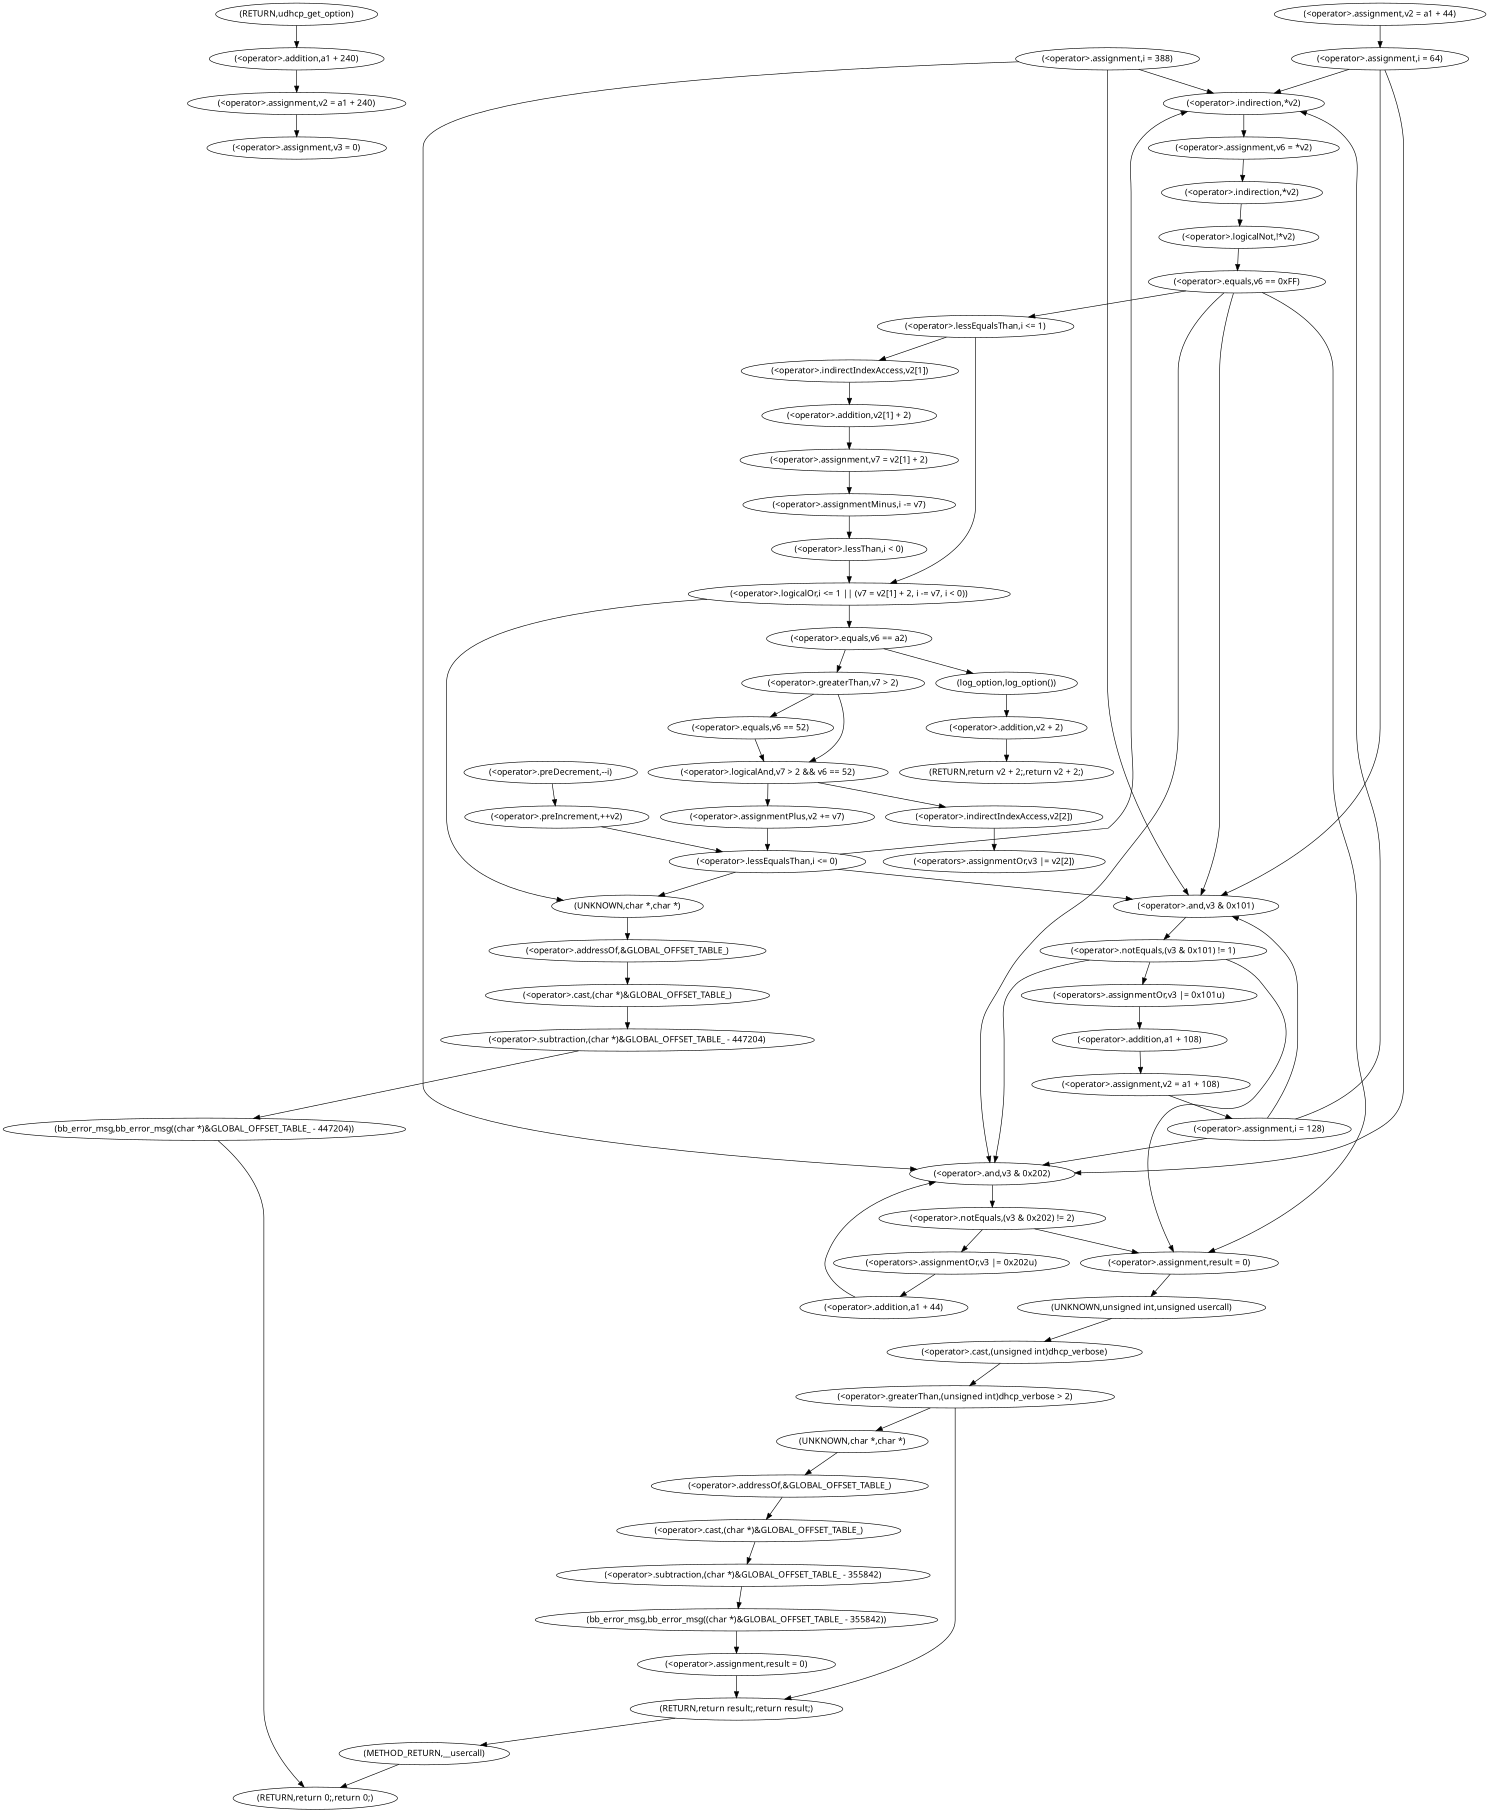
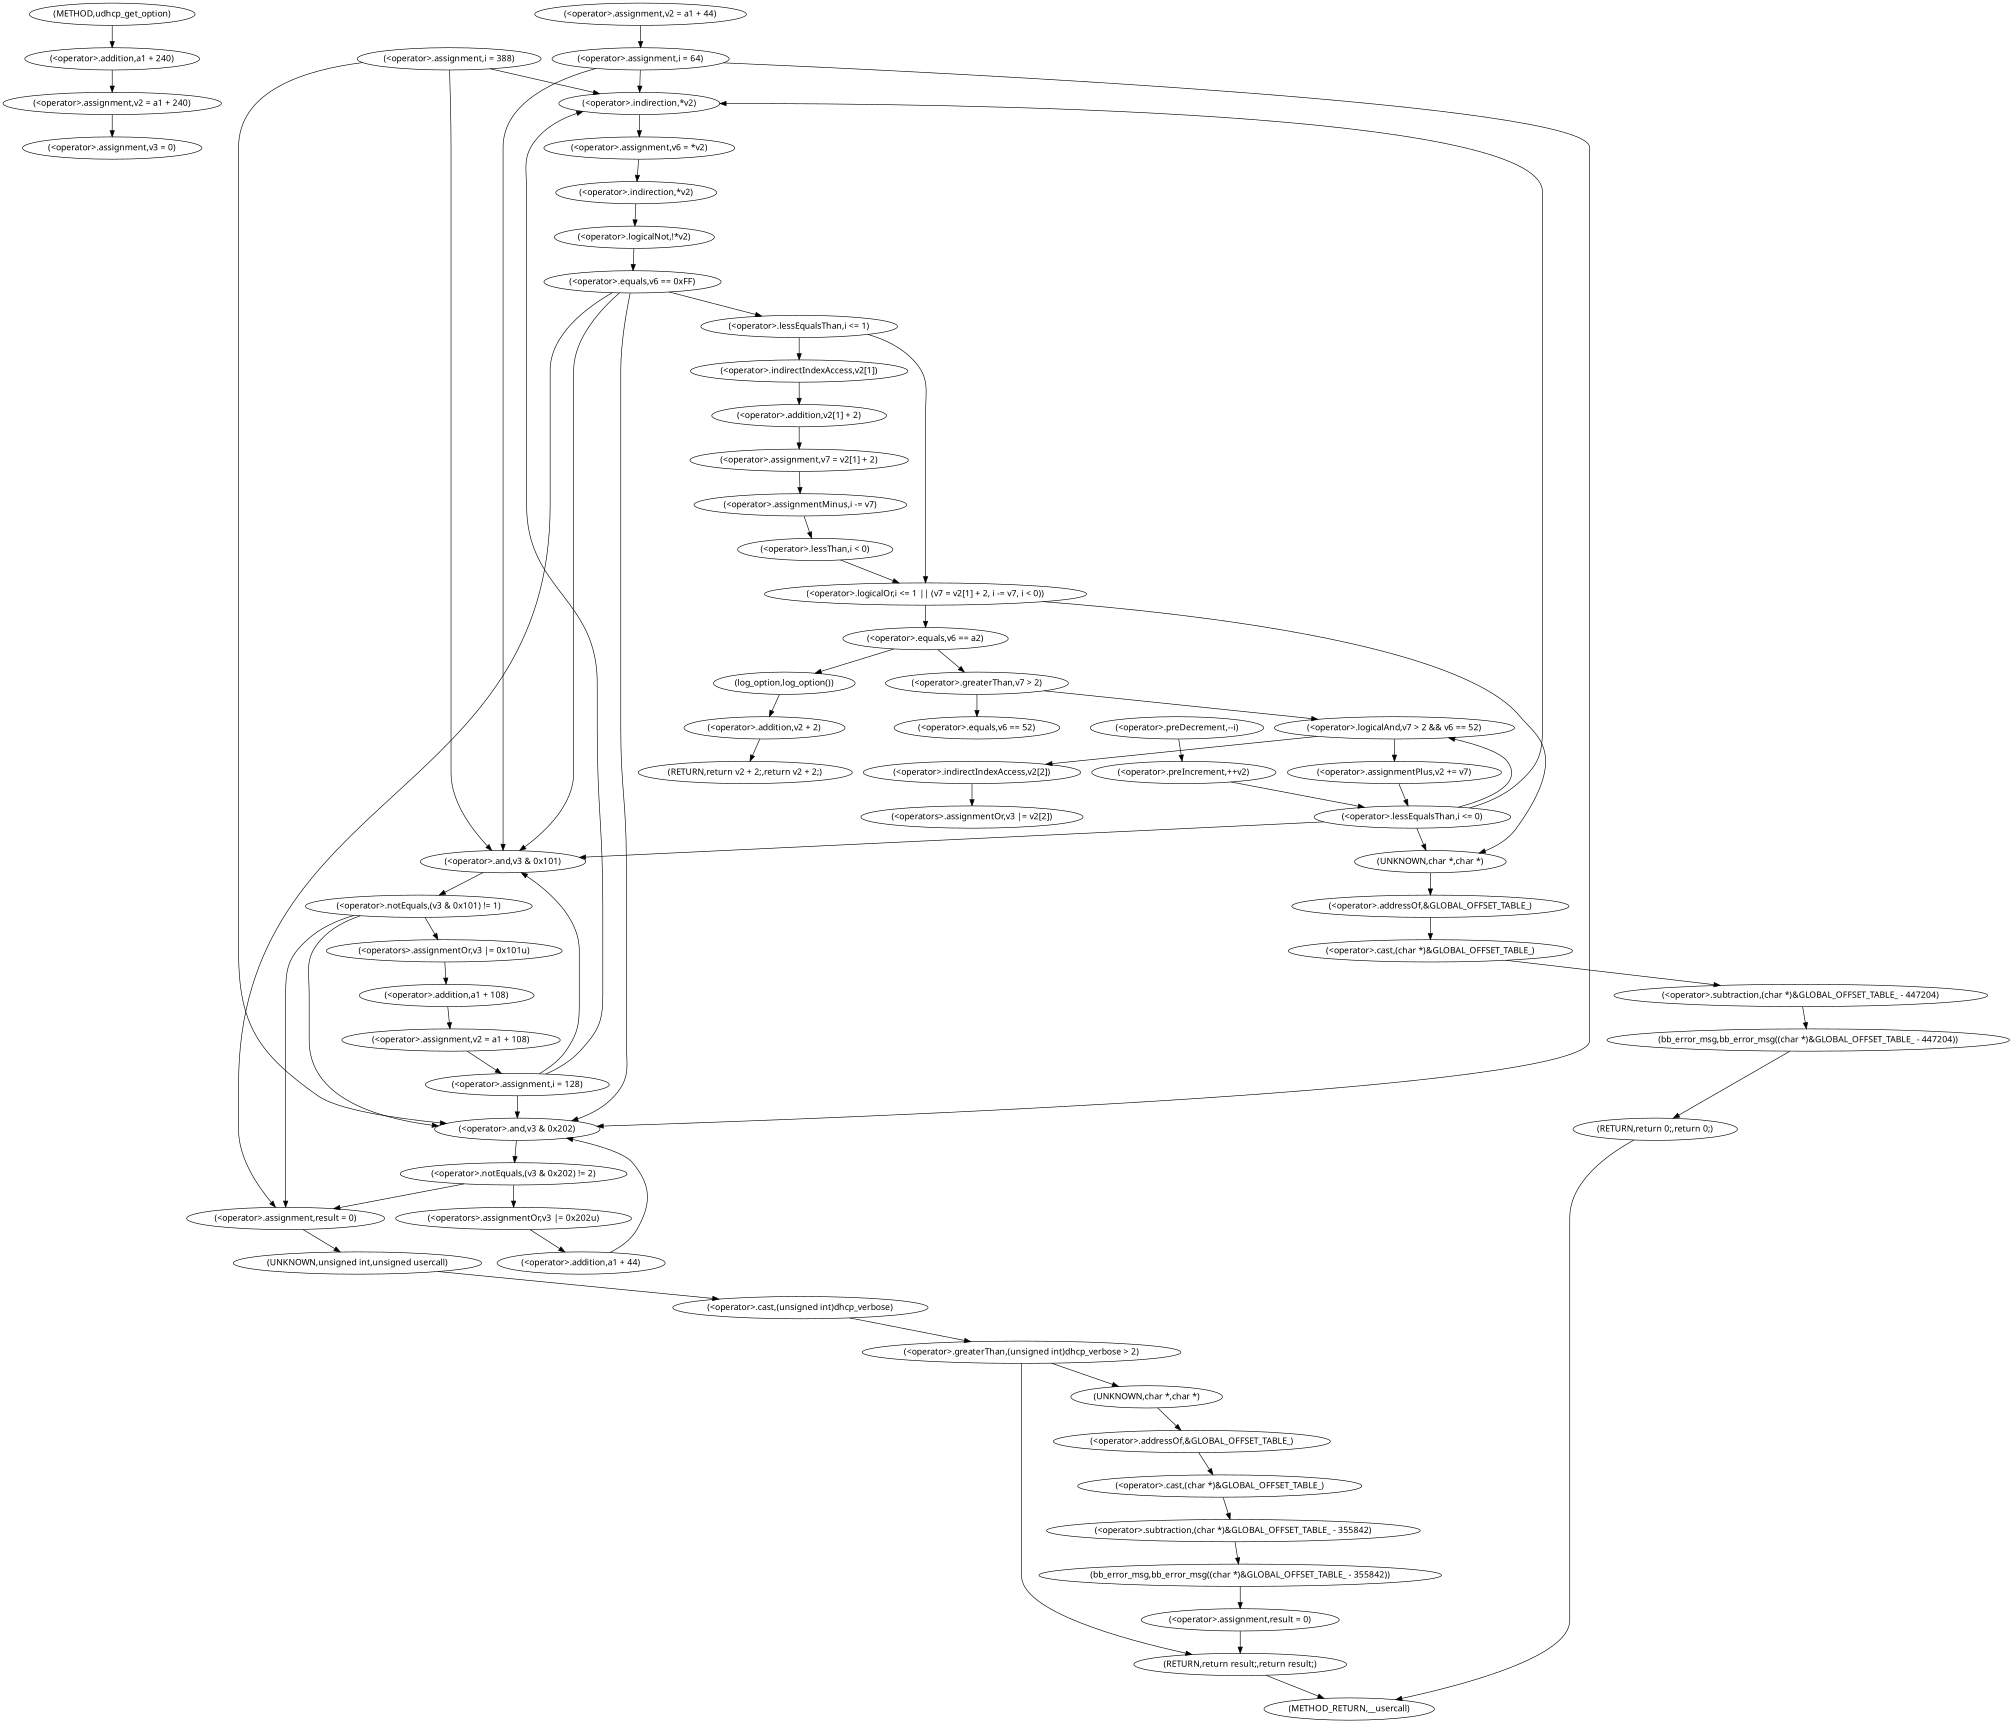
(297, 14) -> (112, 14)
(758, 747) -> (1511, 771)
(373, 1775) -> (1570, 1462)
